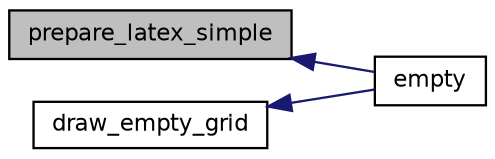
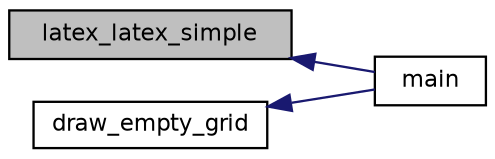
(150, 35) -> (150, 35)
(430, 81) -> (430, 81)
